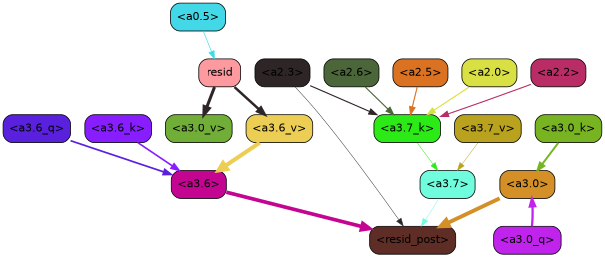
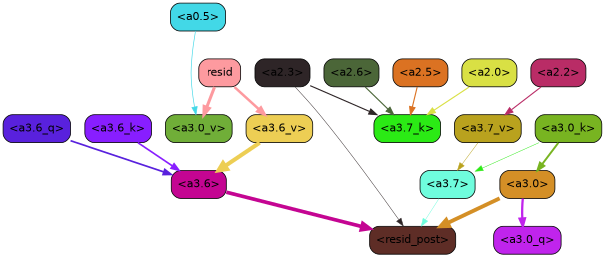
(207, 41) -> (191, 69)
(211, 97) -> (211, 97)
(247, 98) -> (247, 98)
(490, 99) -> (526, 98)
(425, 154) -> (511, 155)
(533, 216) -> (522, 209)
